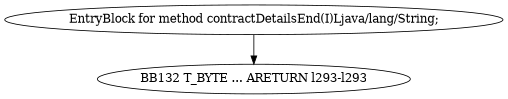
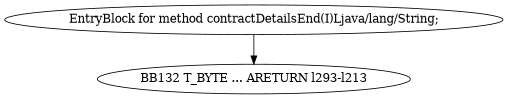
(254, 79) -> (254, 79)
